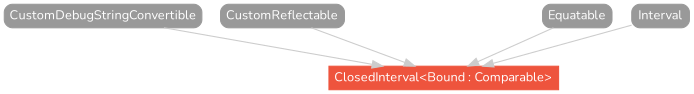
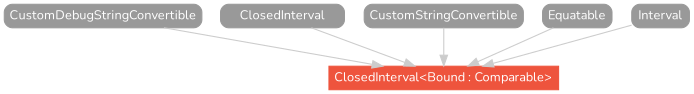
(283, 16) -> (283, 16)
none -> (444, 16)
